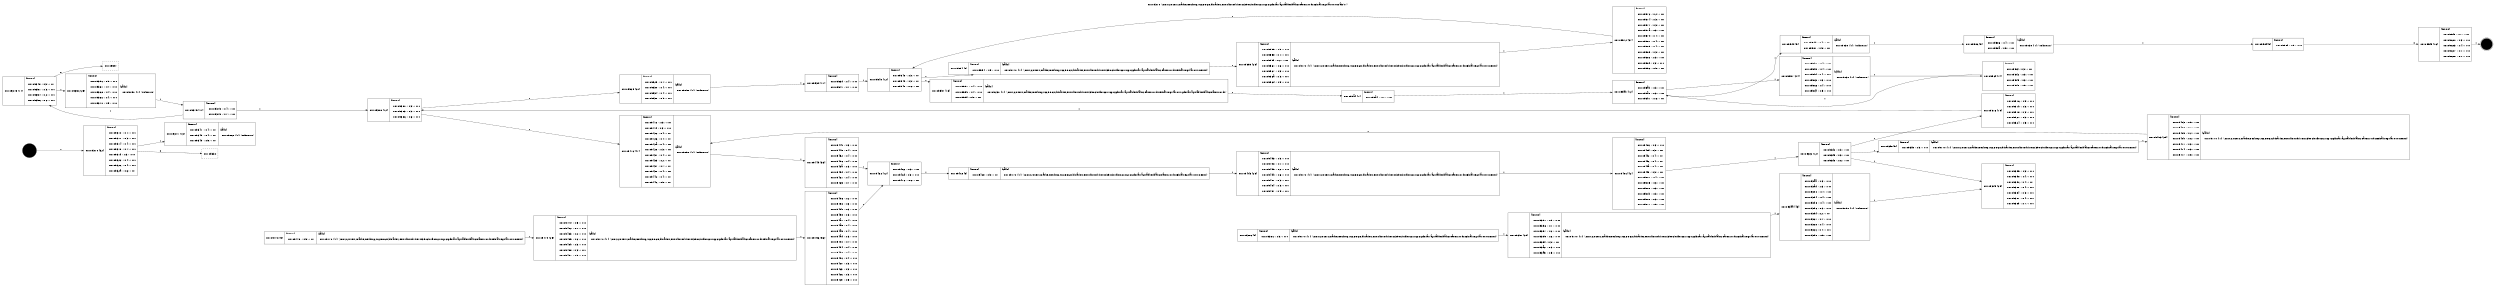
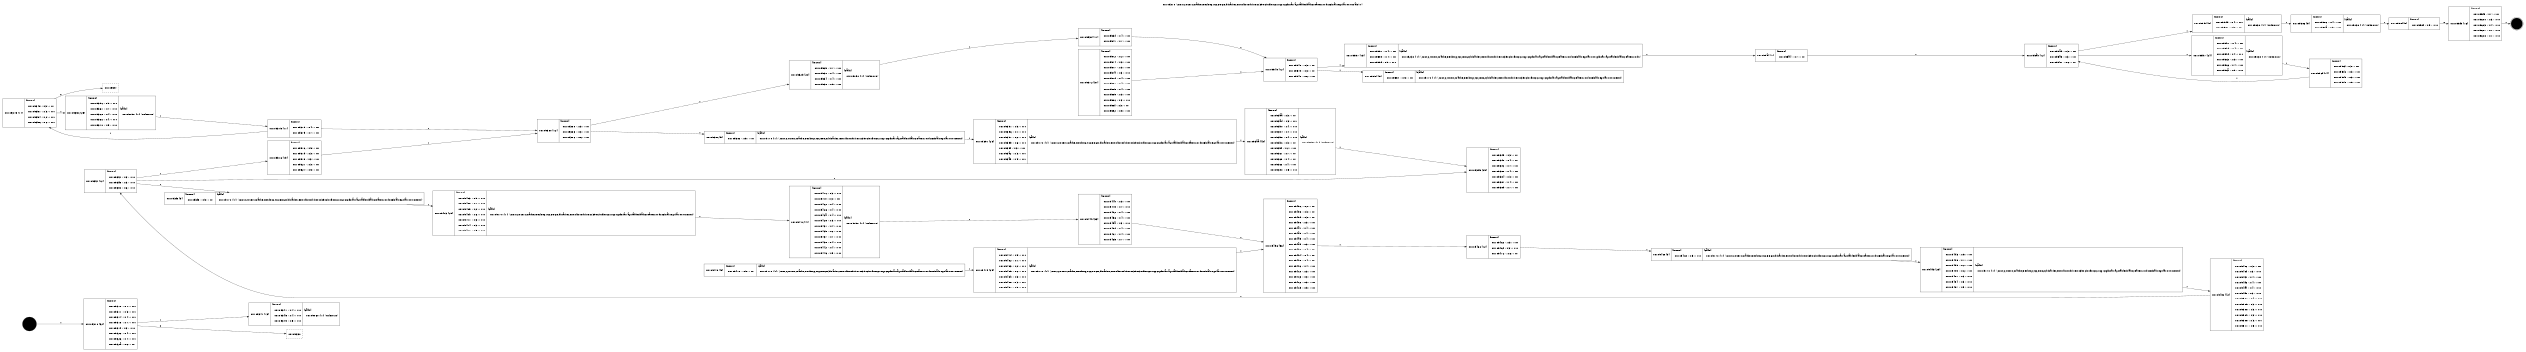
(1368, 64) -> none
(520, 129) -> (647, 133)
(862, 168) -> (1197, 232)
